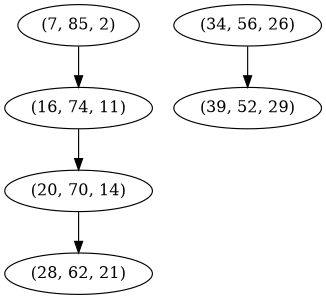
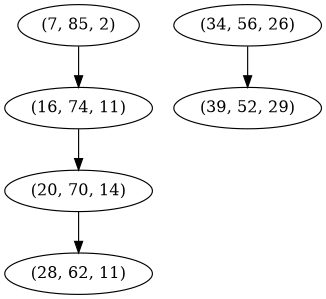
(79, 274) -> (79, 274)
